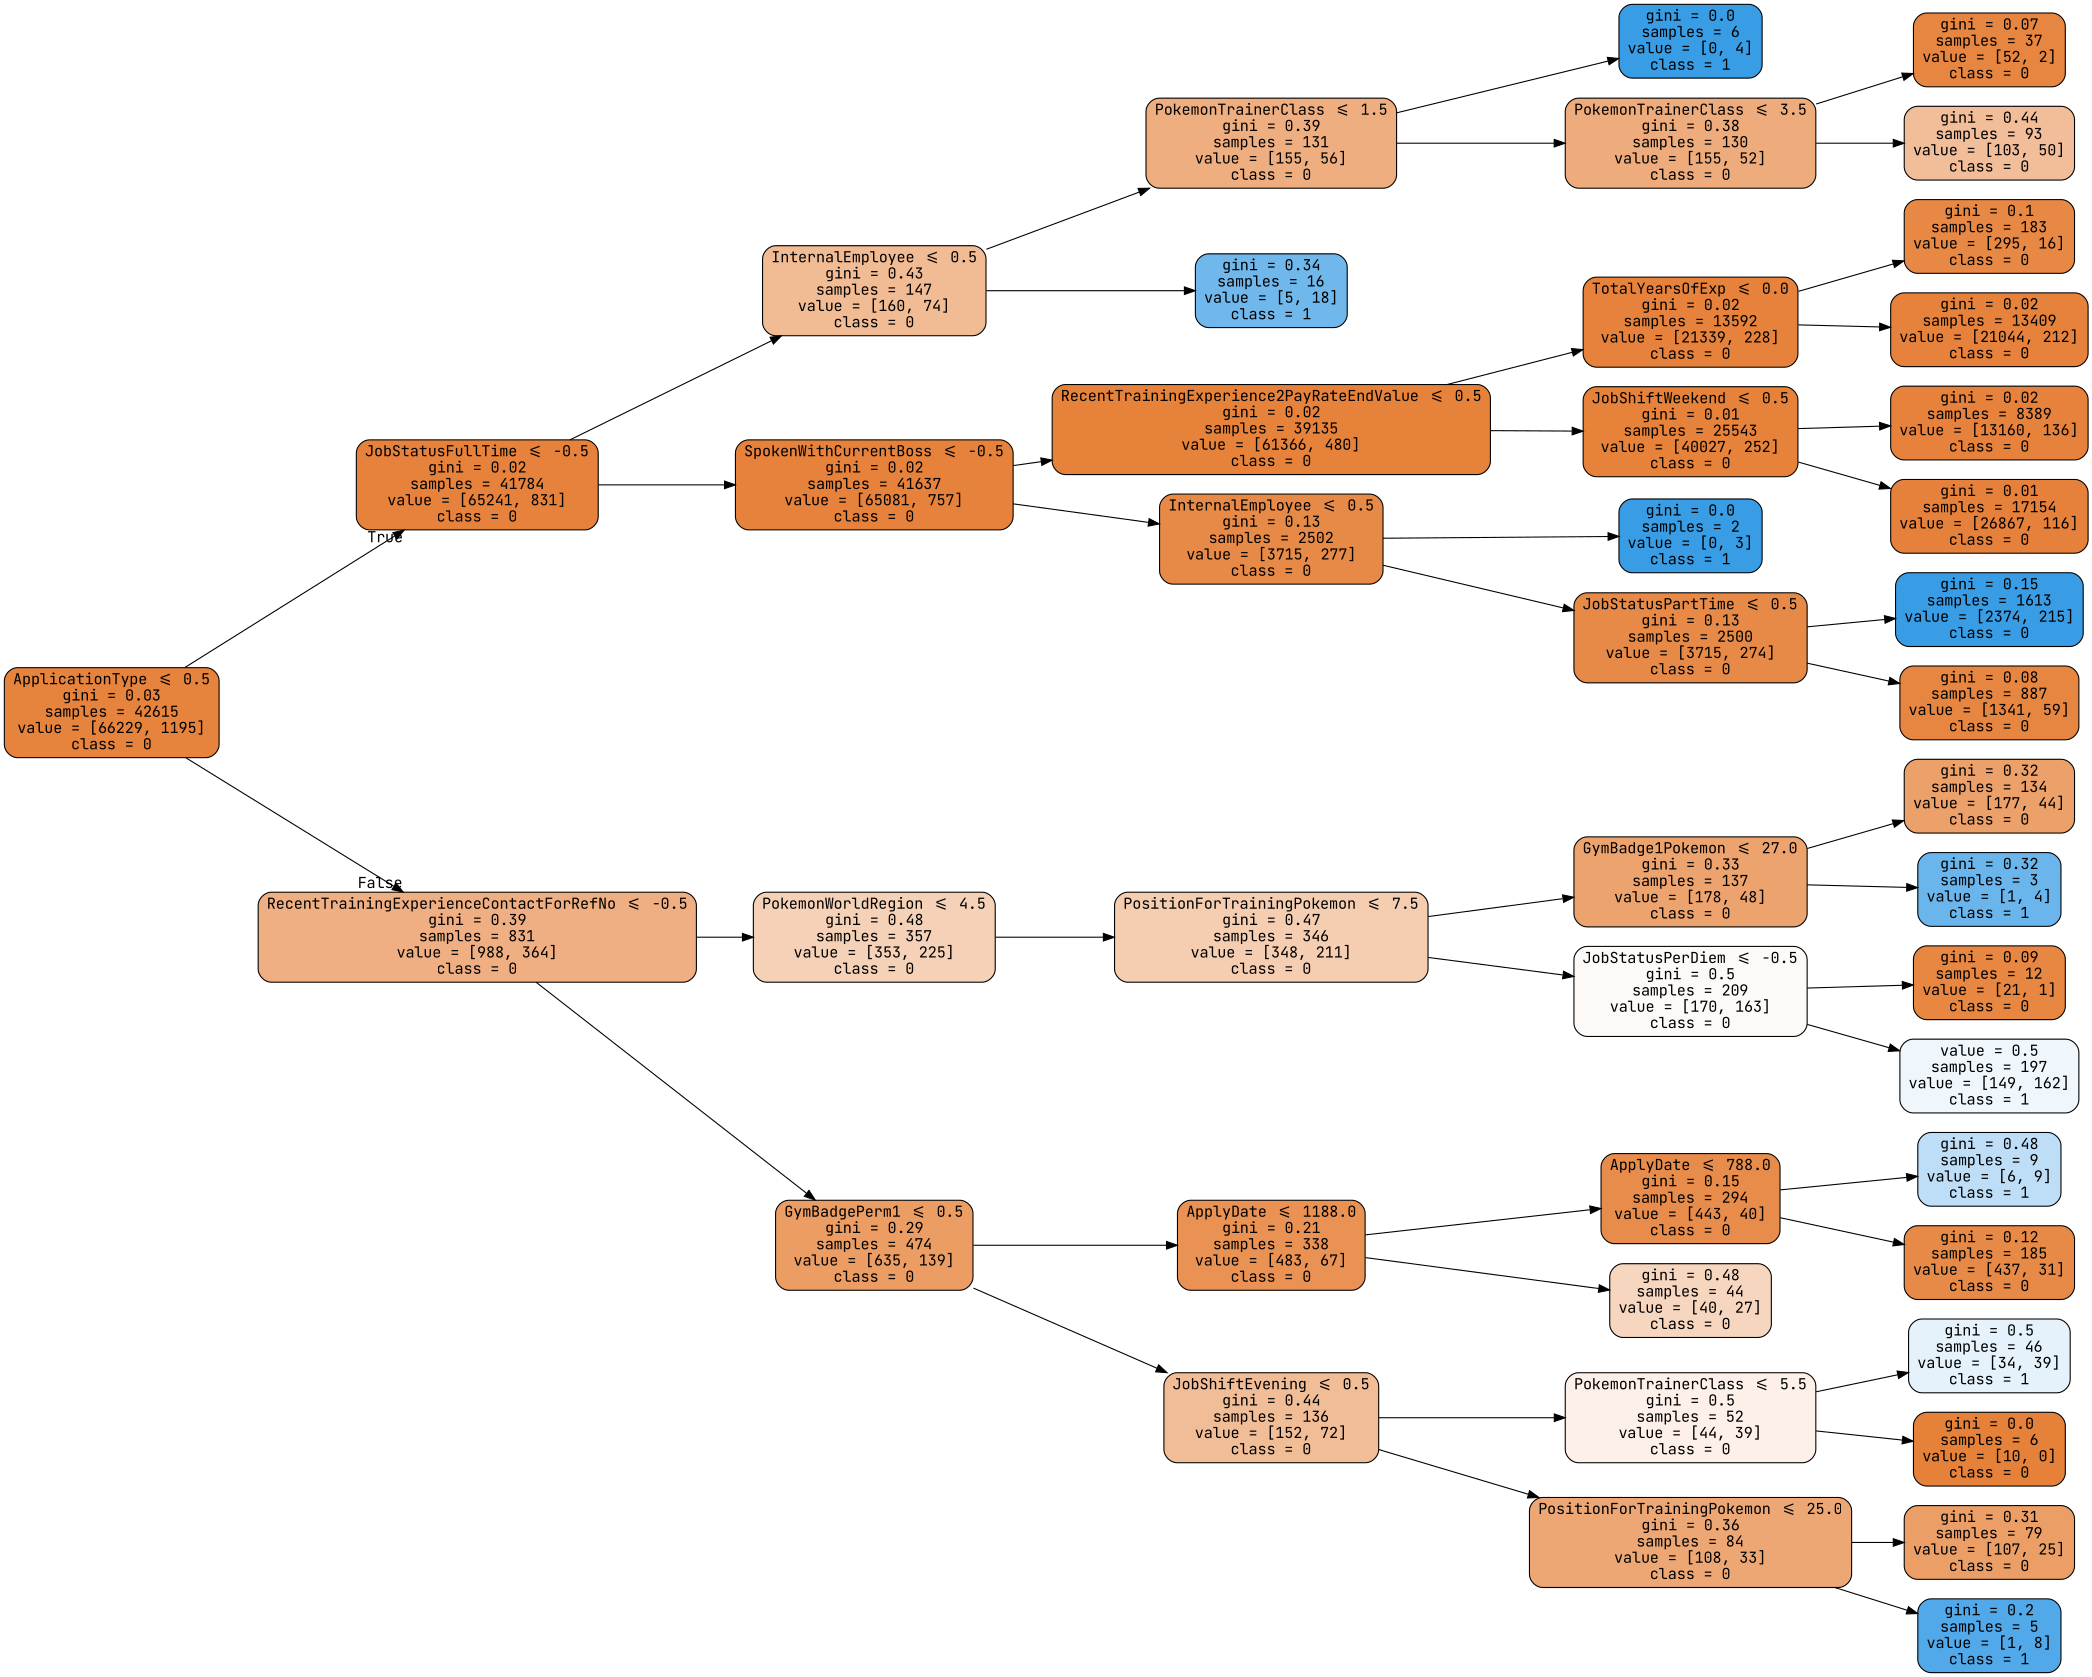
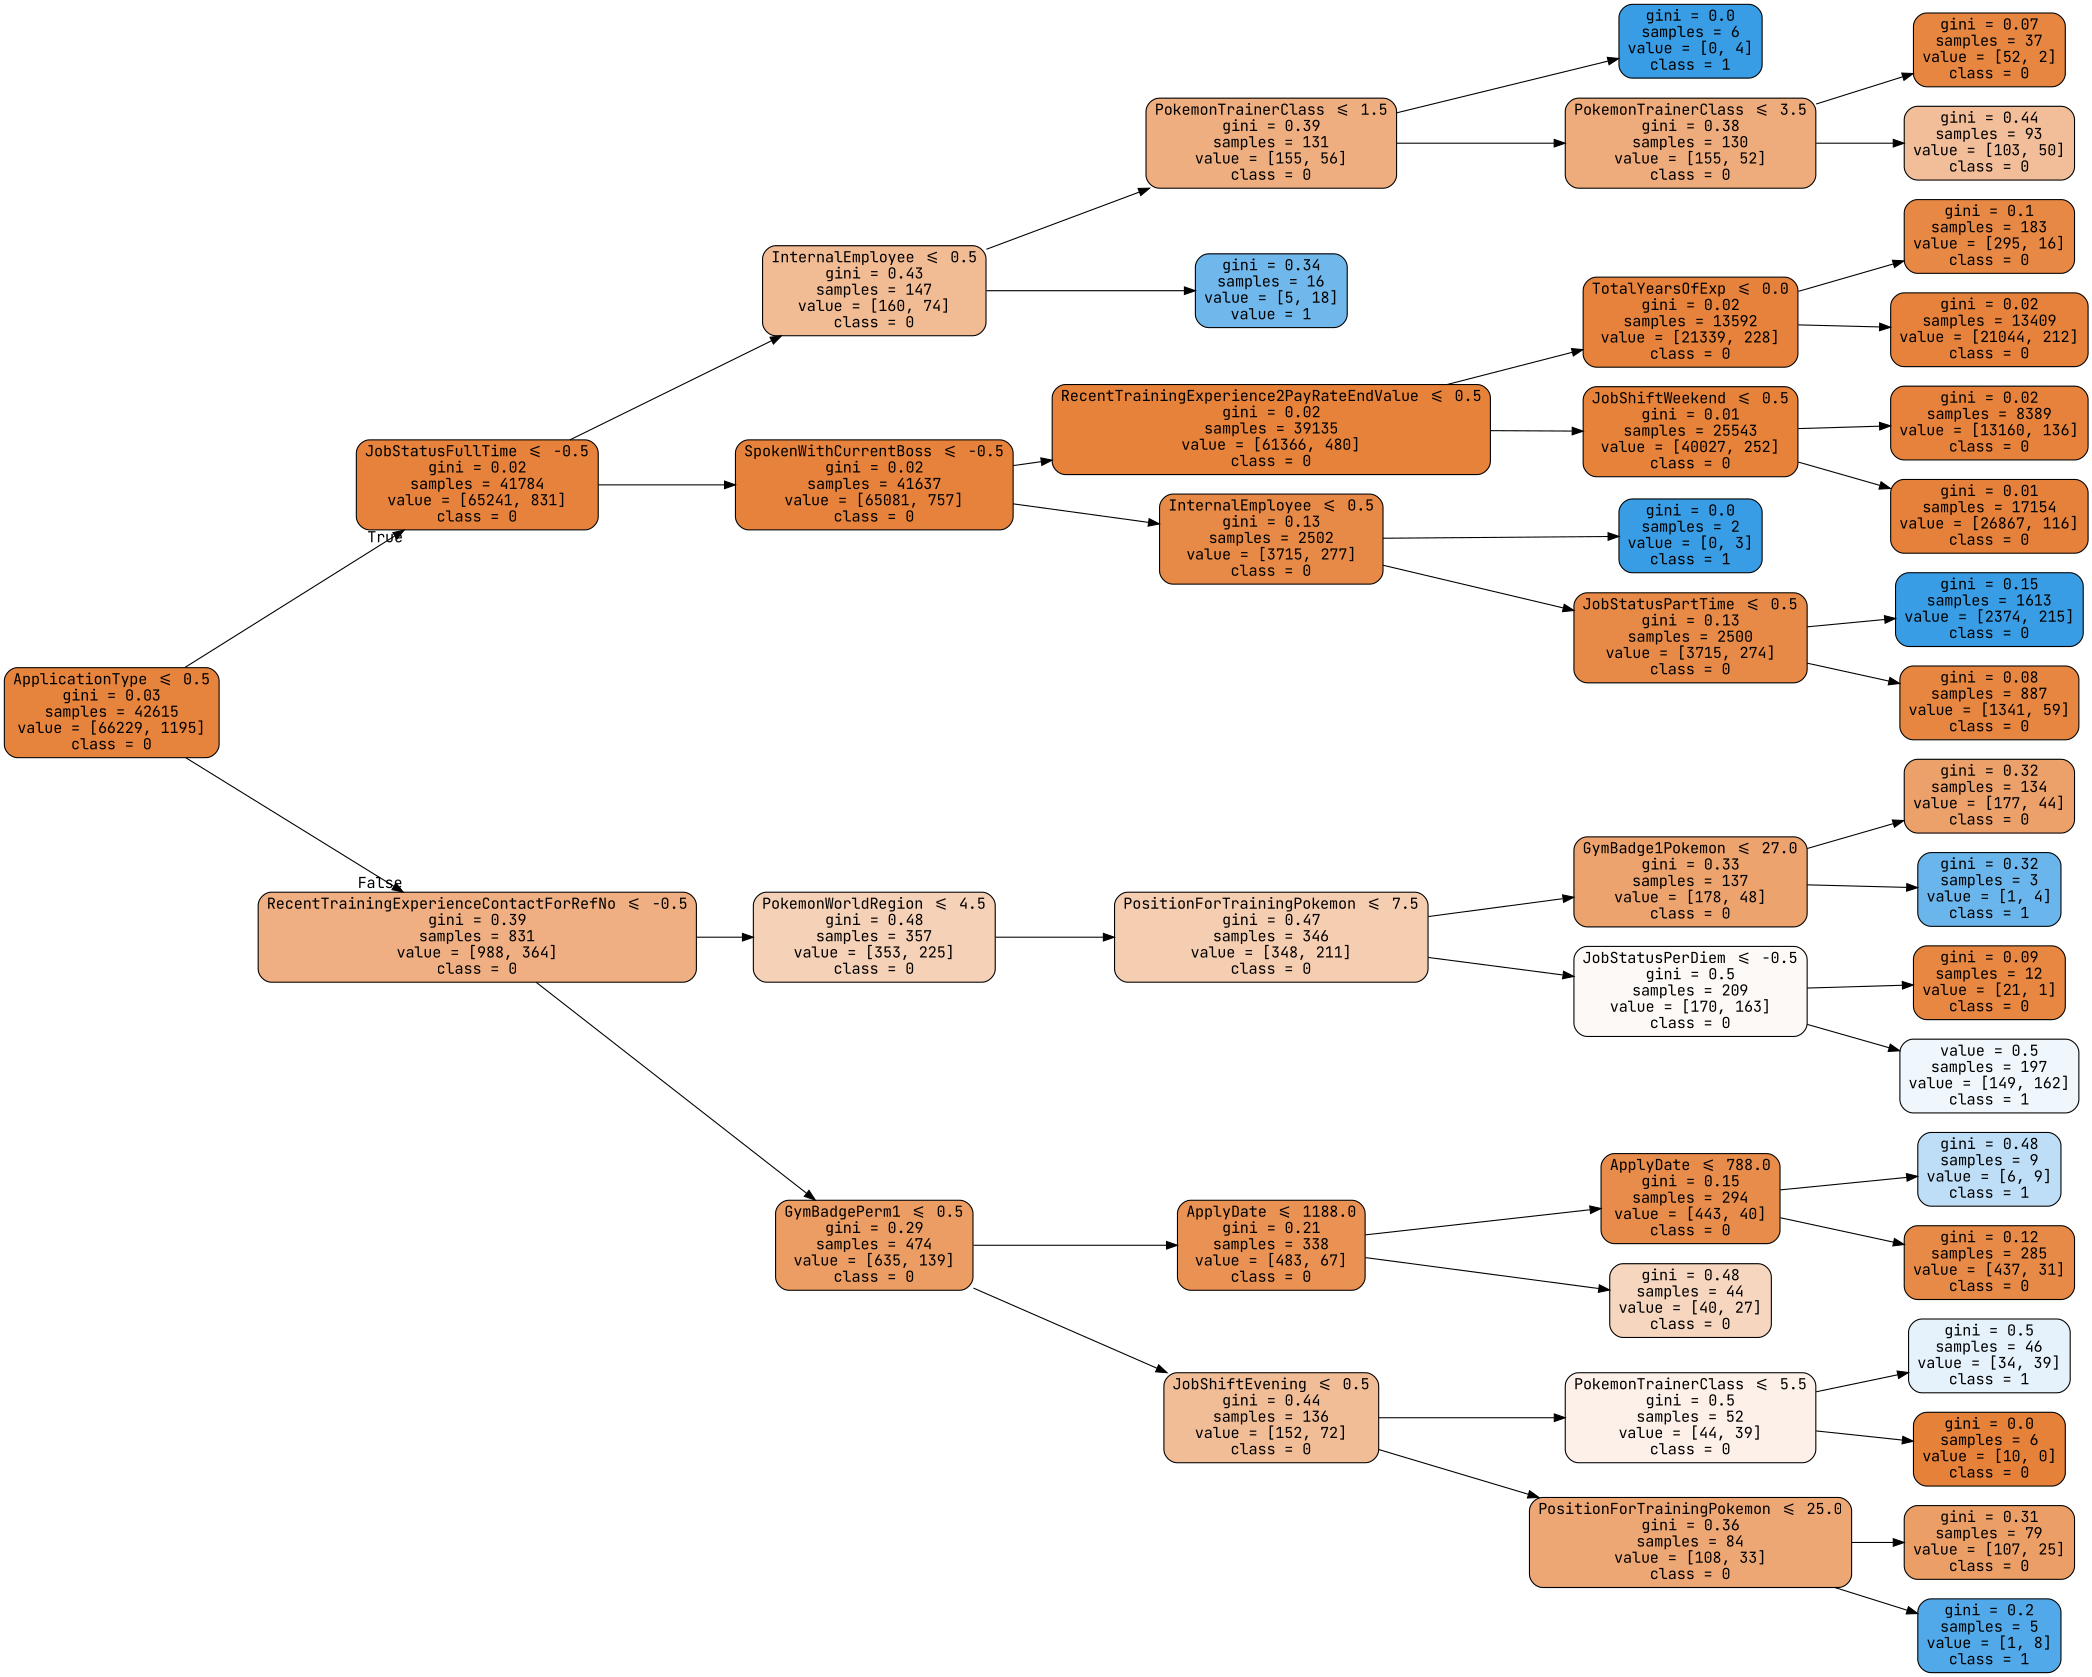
(1271, 291) -> (1271, 291)
(1989, 1263) -> (1989, 1263)
